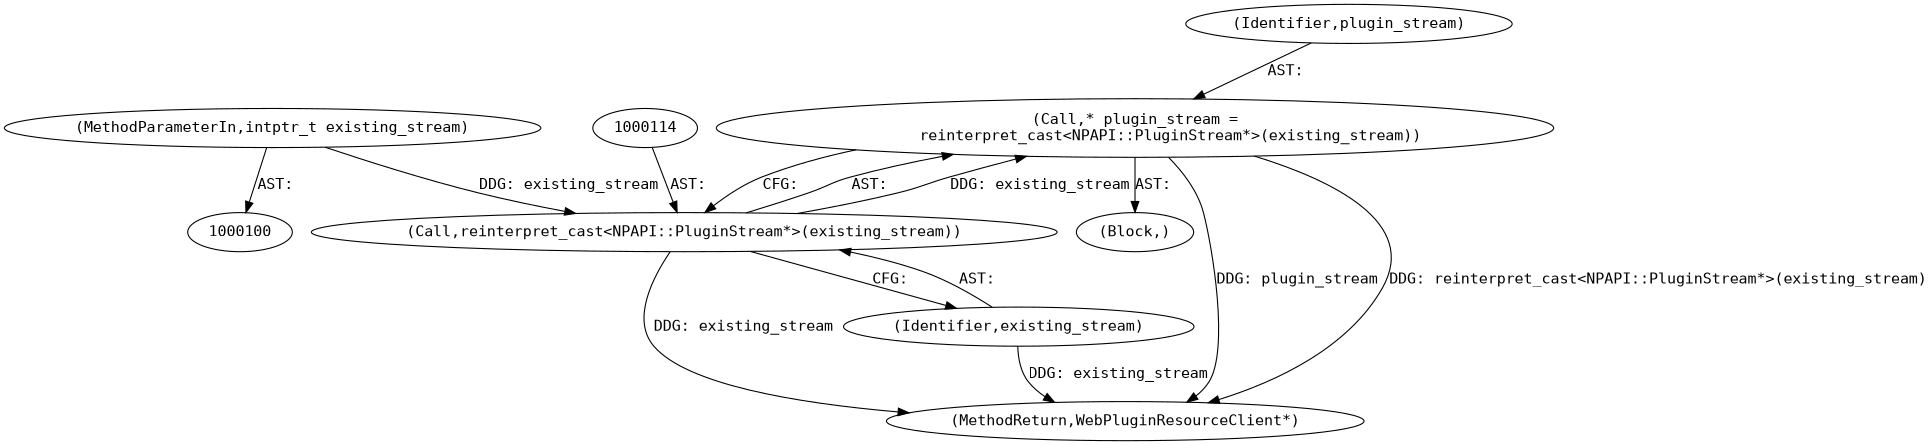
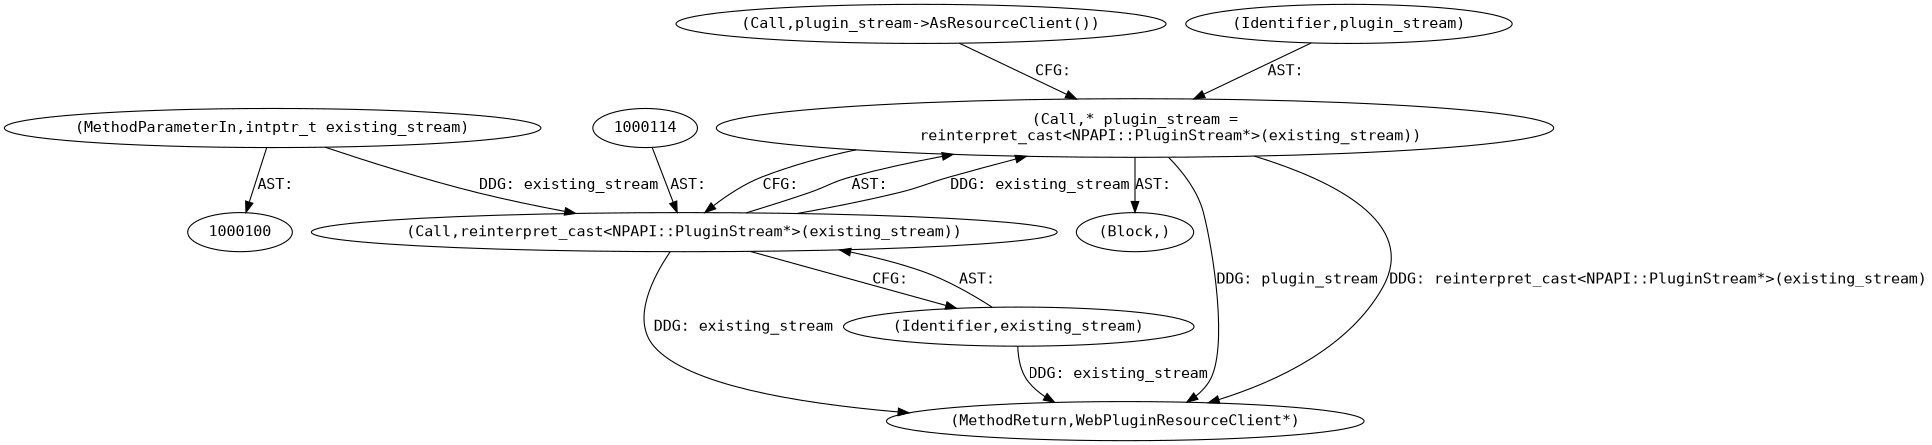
none -> (921, 24)
